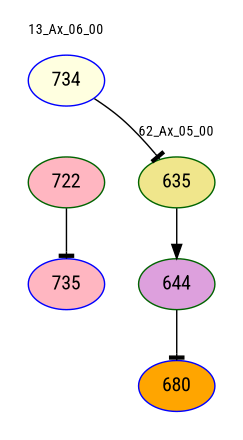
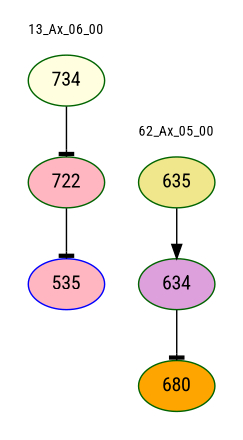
(66, 81) -> (66, 81)
(136, 132) -> (66, 128)
(66, 284) -> (66, 284)
(177, 284) -> (177, 284)
(177, 386) -> (177, 386)
